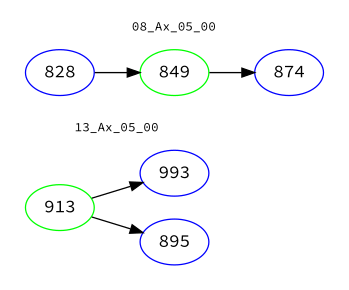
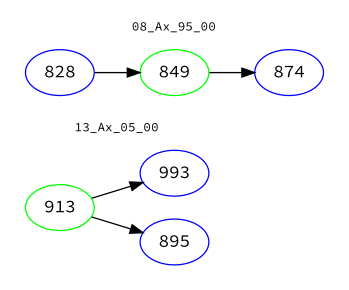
(174, 27) -> (174, 27)
